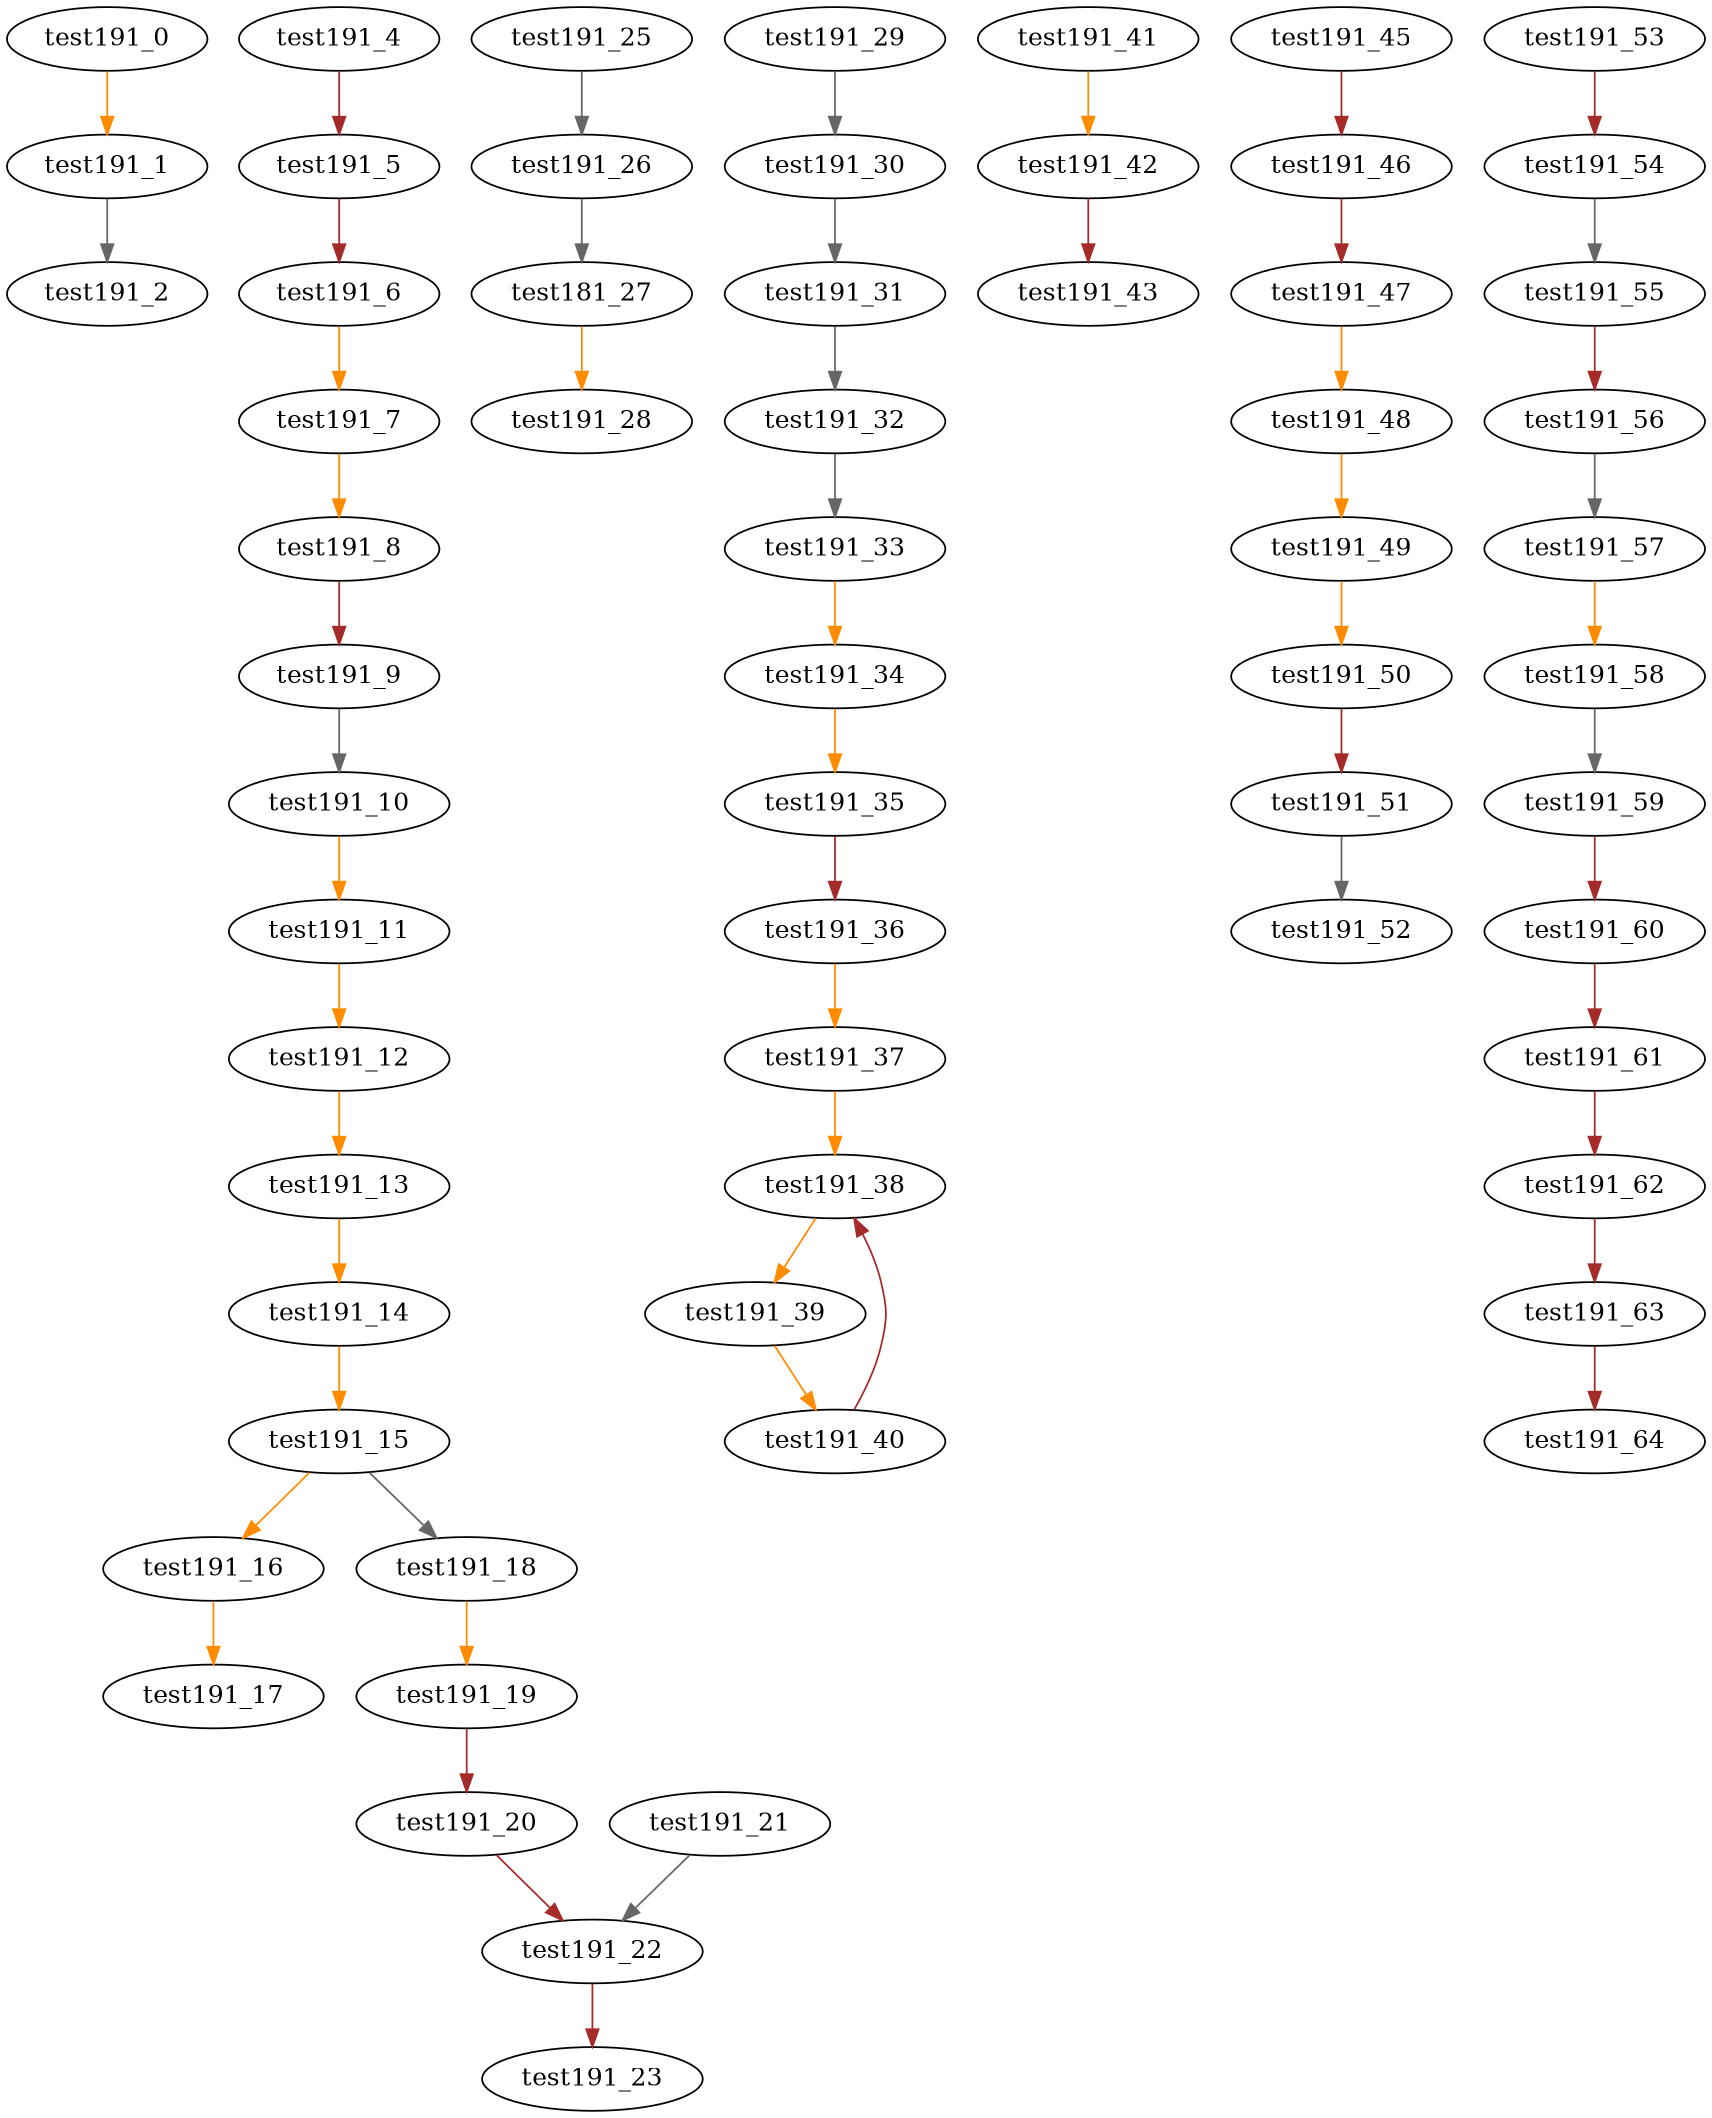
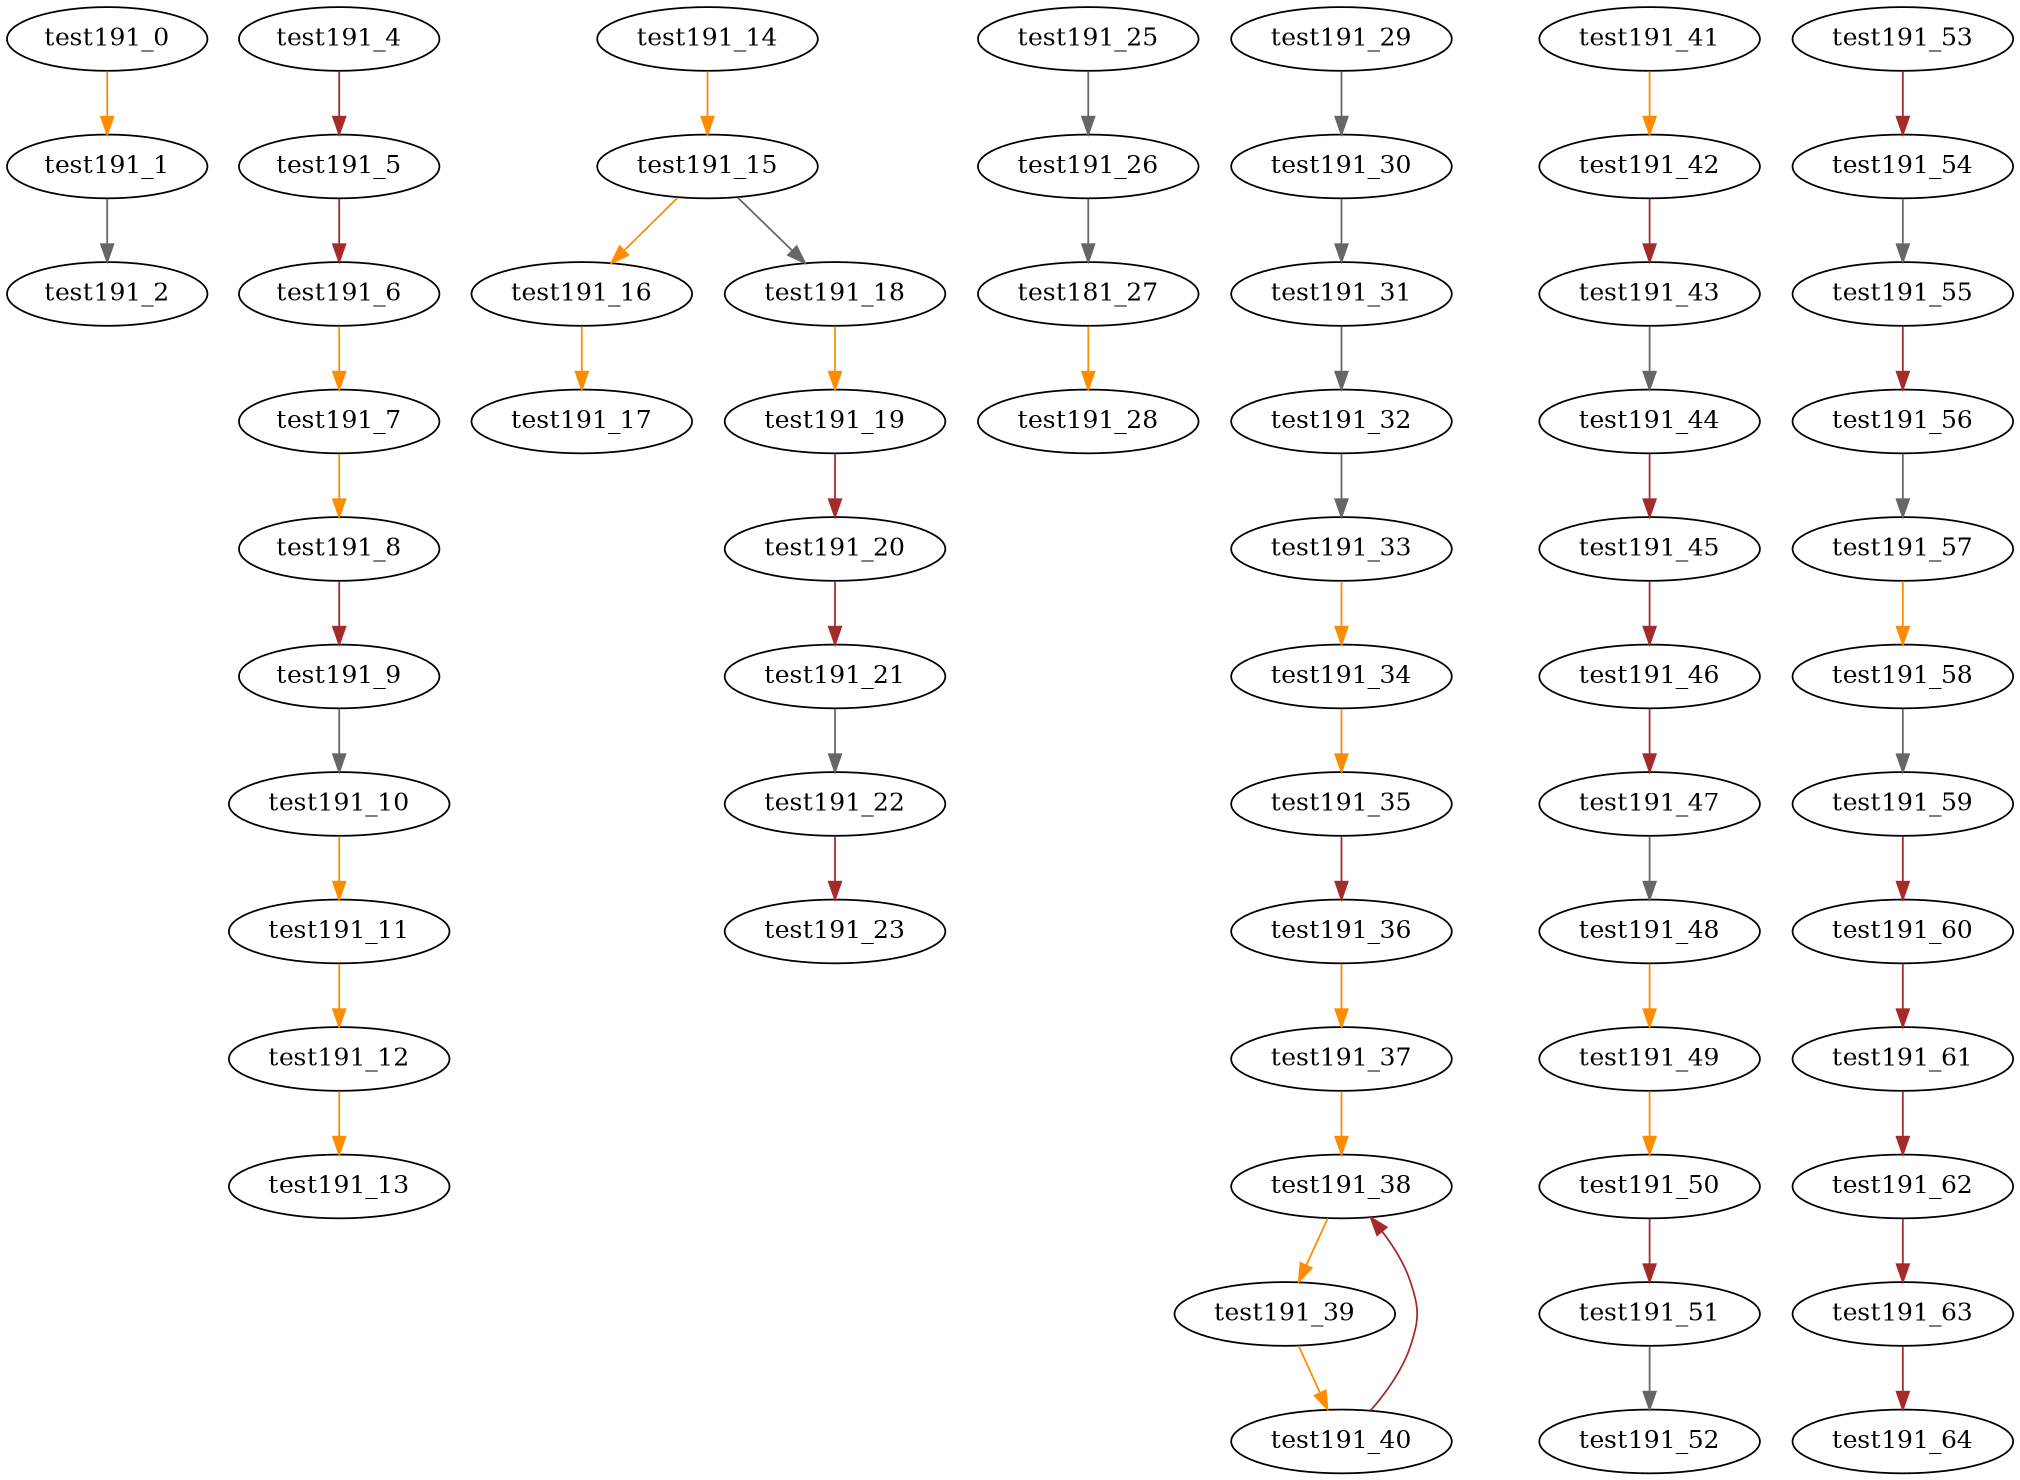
(1341, 349) -> (1650, 859)
none -> (1650, 421)
(339, 1242) -> none
(523, 1881) -> (835, 604)
